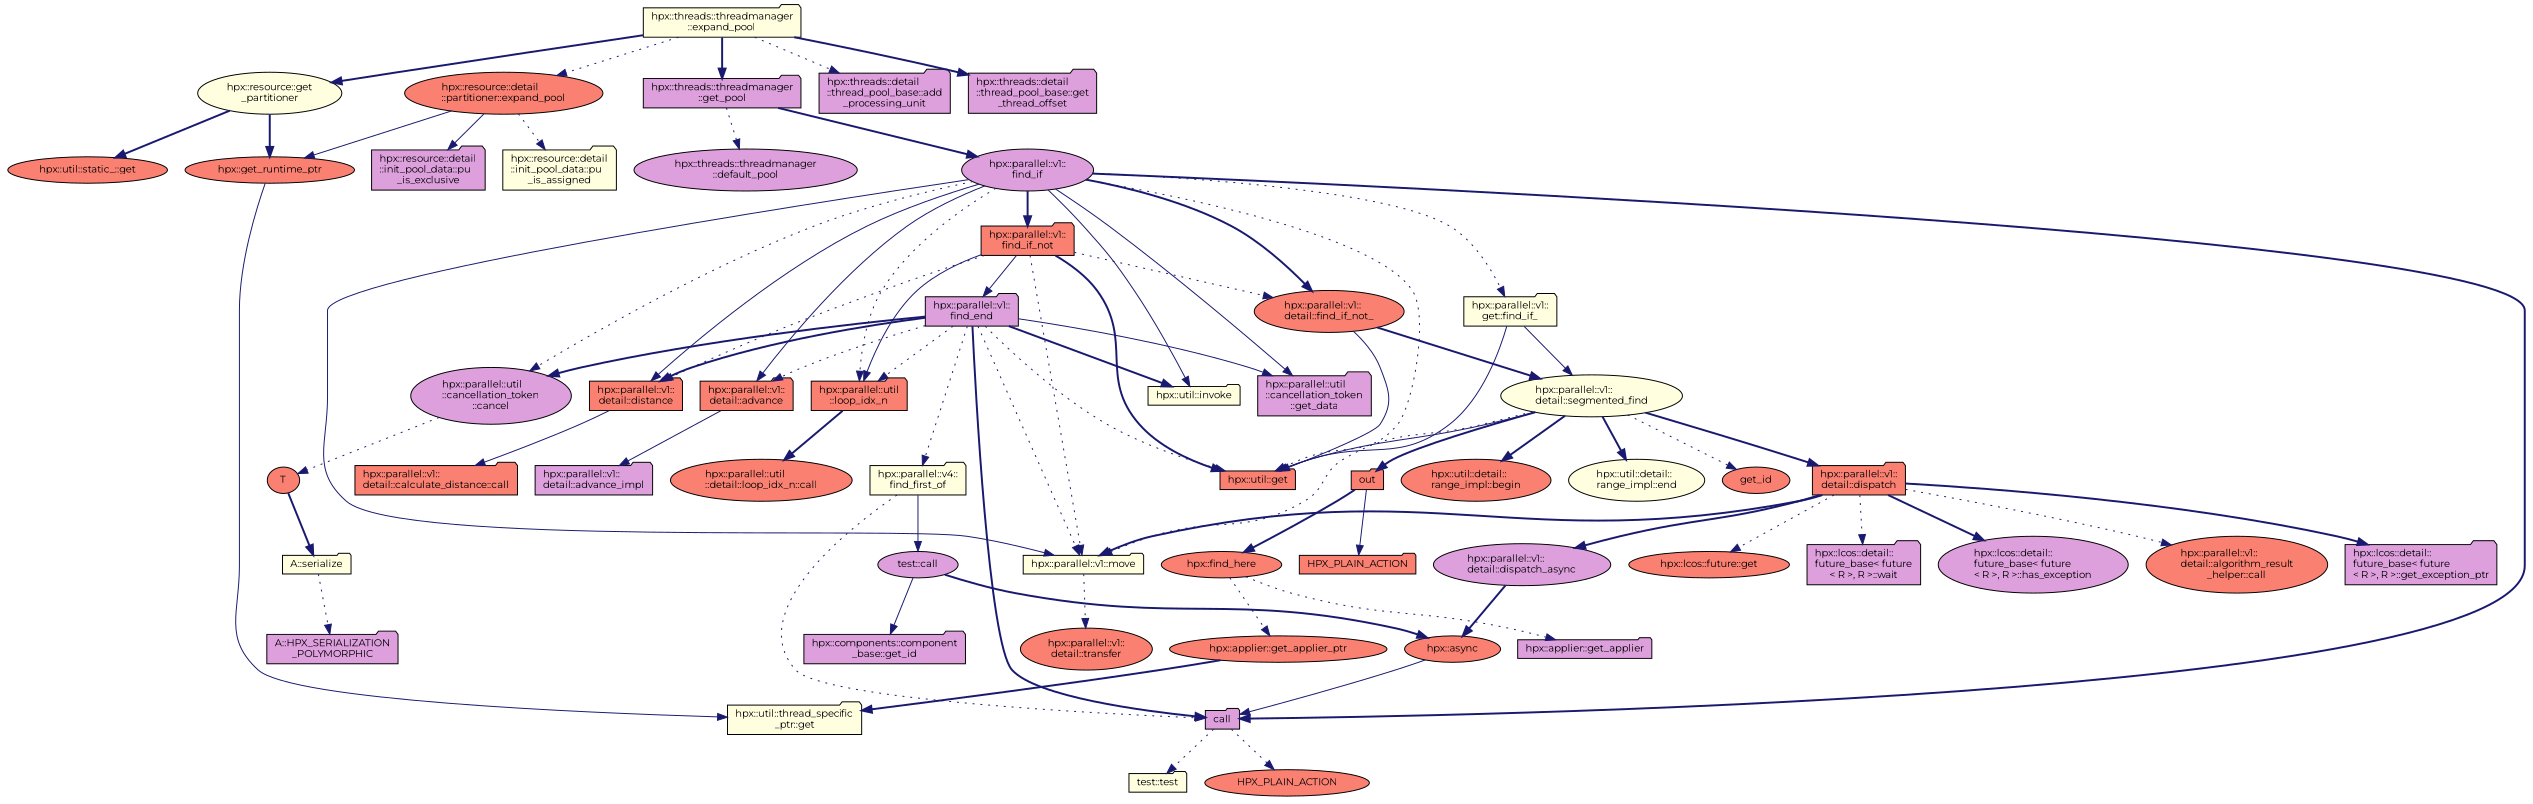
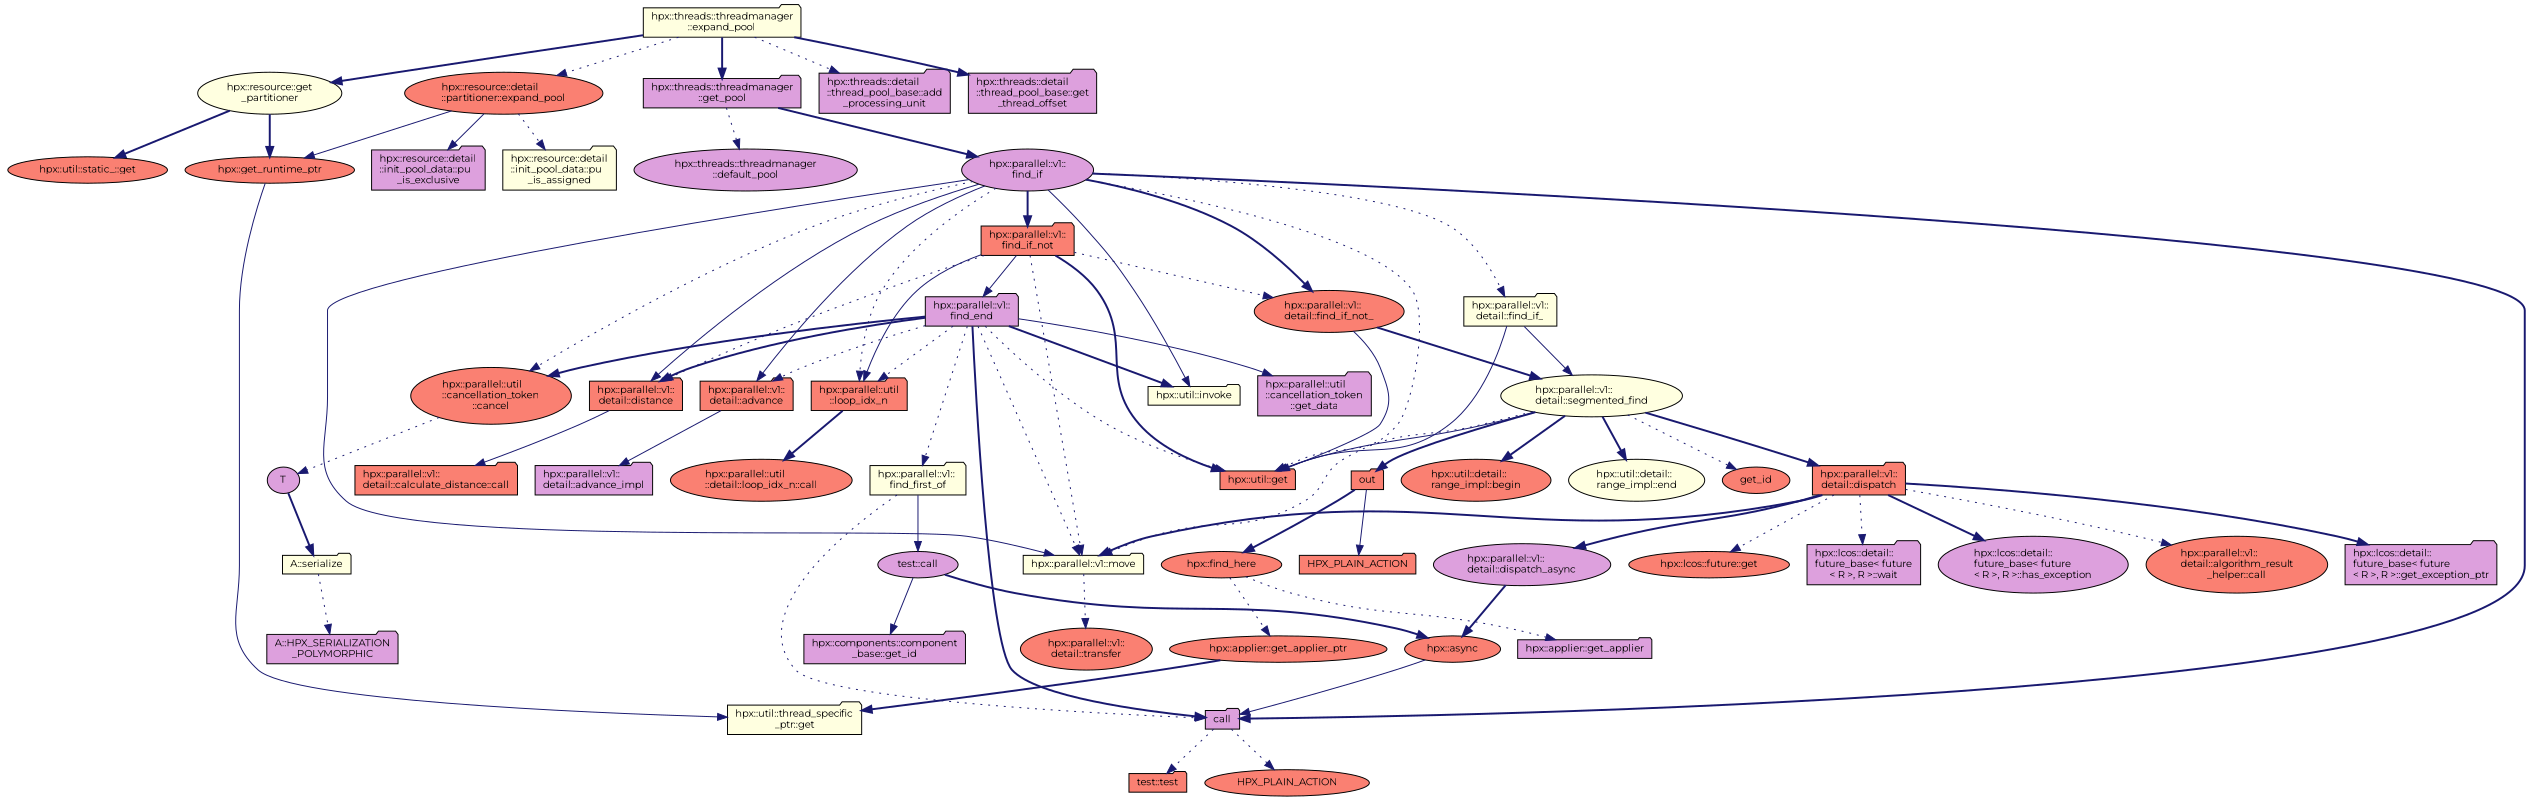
(1184, 285) -> none
(1510, 311) -> (1510, 311)
(491, 396) -> (491, 396)
(283, 480) -> (283, 480)
(918, 480) -> (918, 480)
(1158, 783) -> (1158, 783)
